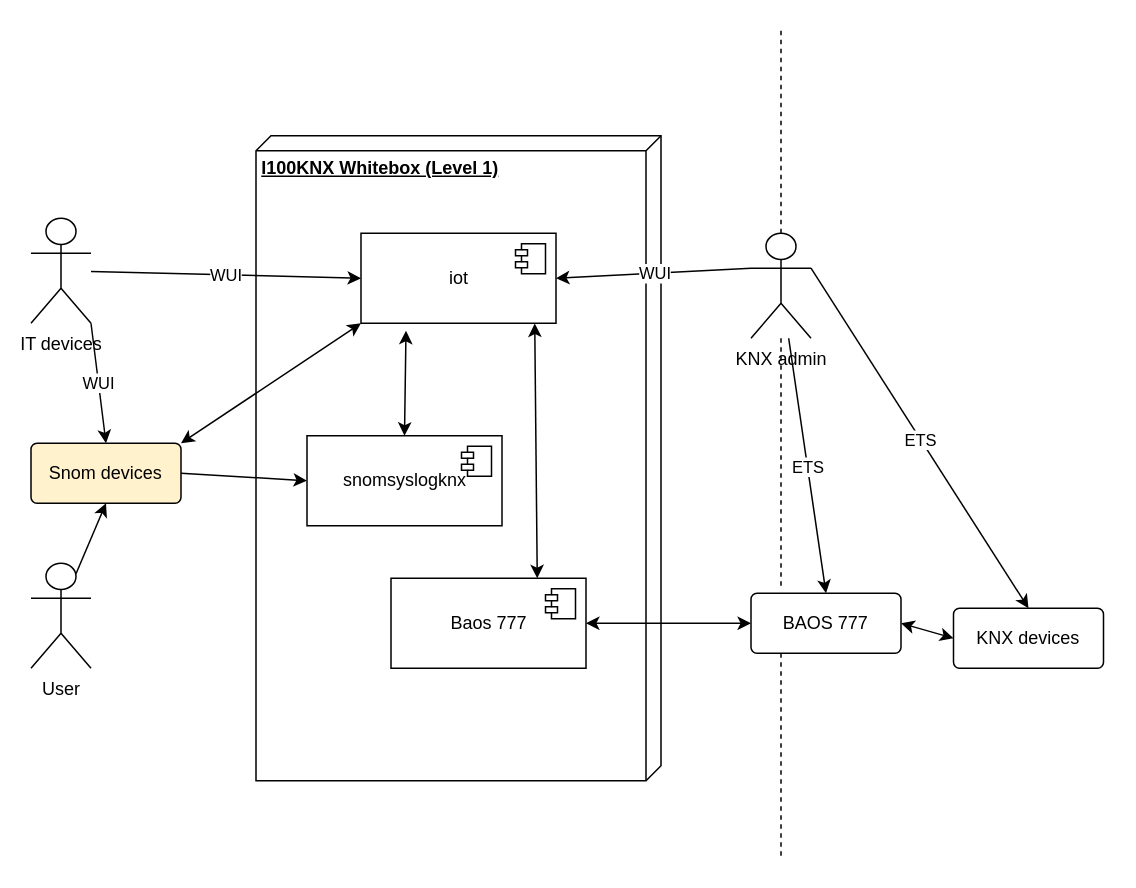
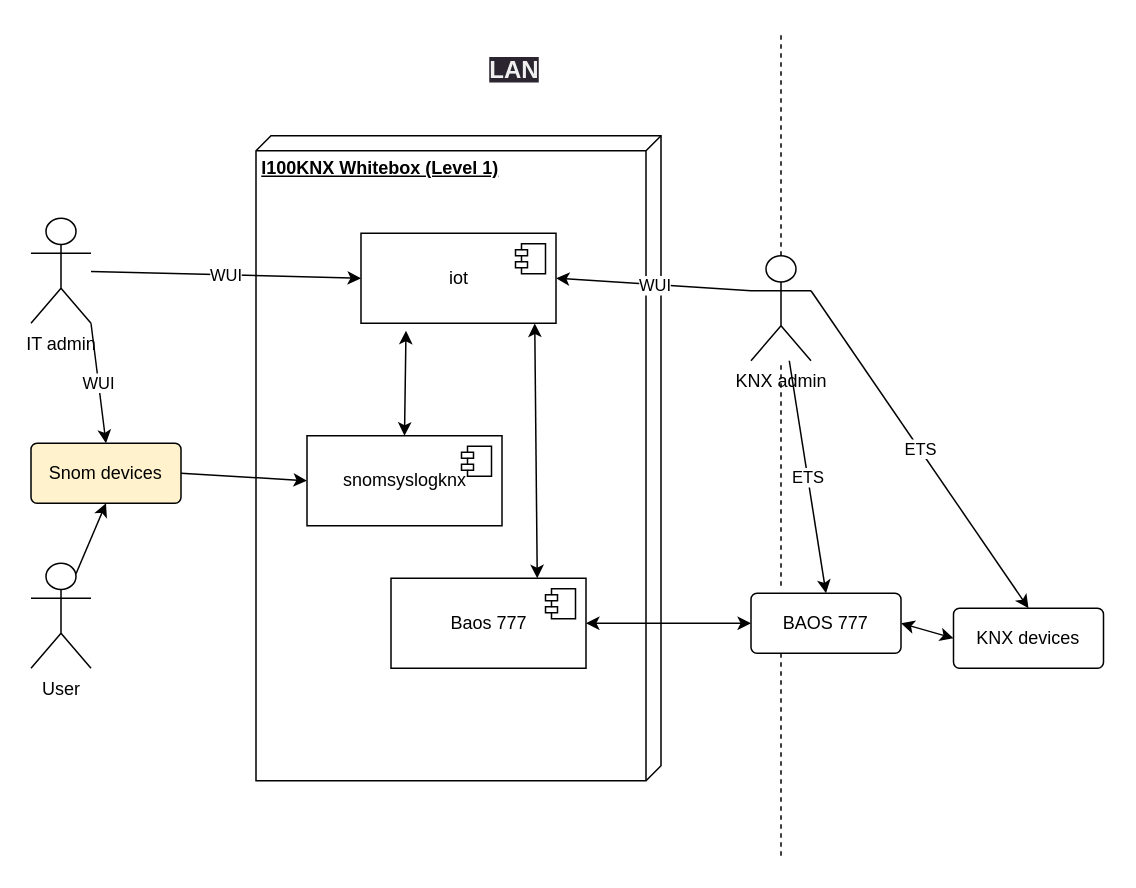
none -> (509, 65)
(781, 286) -> (781, 308)
(62, 345) -> (62, 345)
(270, 384) -> none
